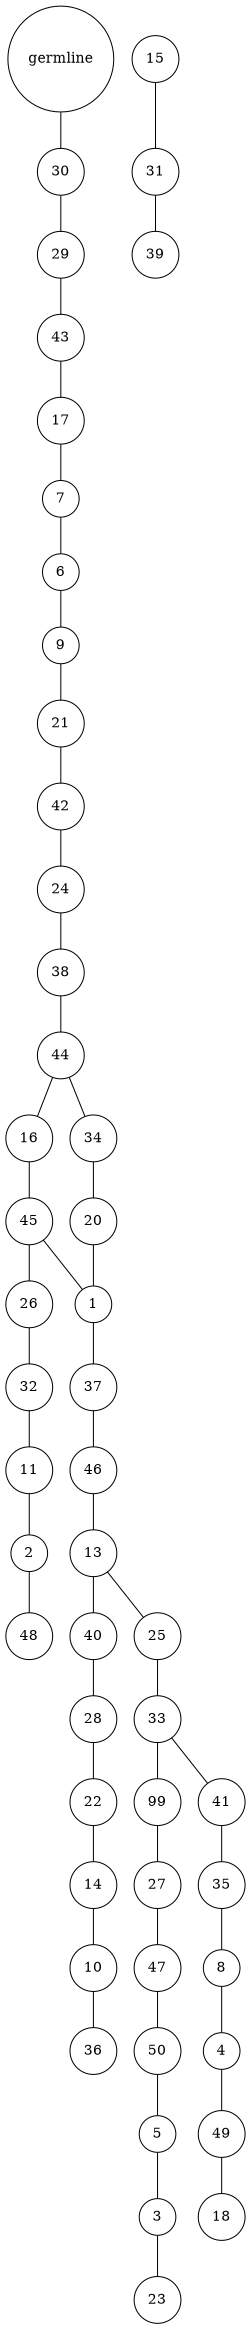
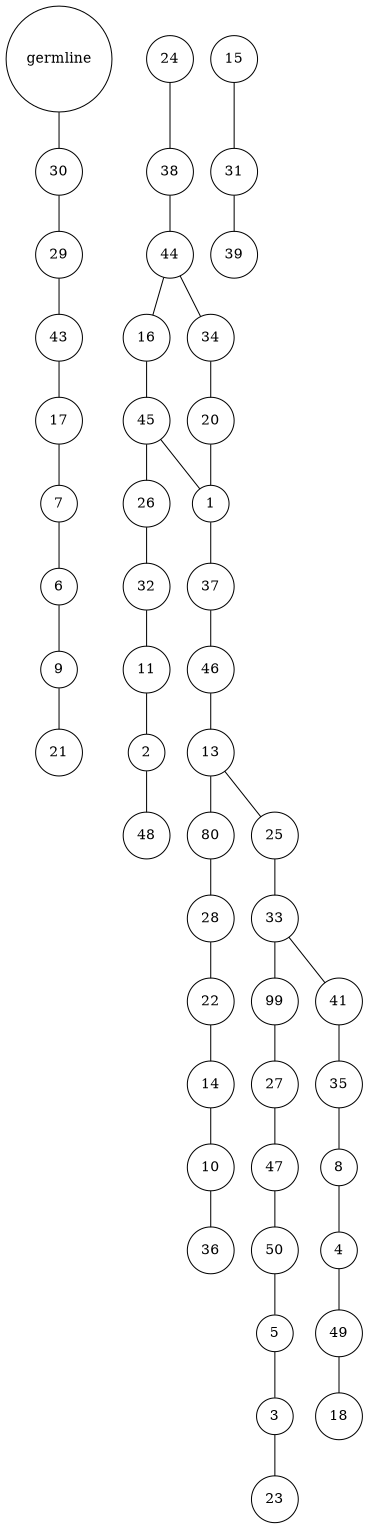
(61, 807) -> none
(93, 1636) -> (211, 835)
